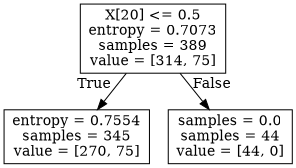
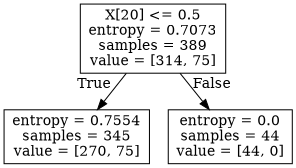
(230, 137) -> (230, 137)
